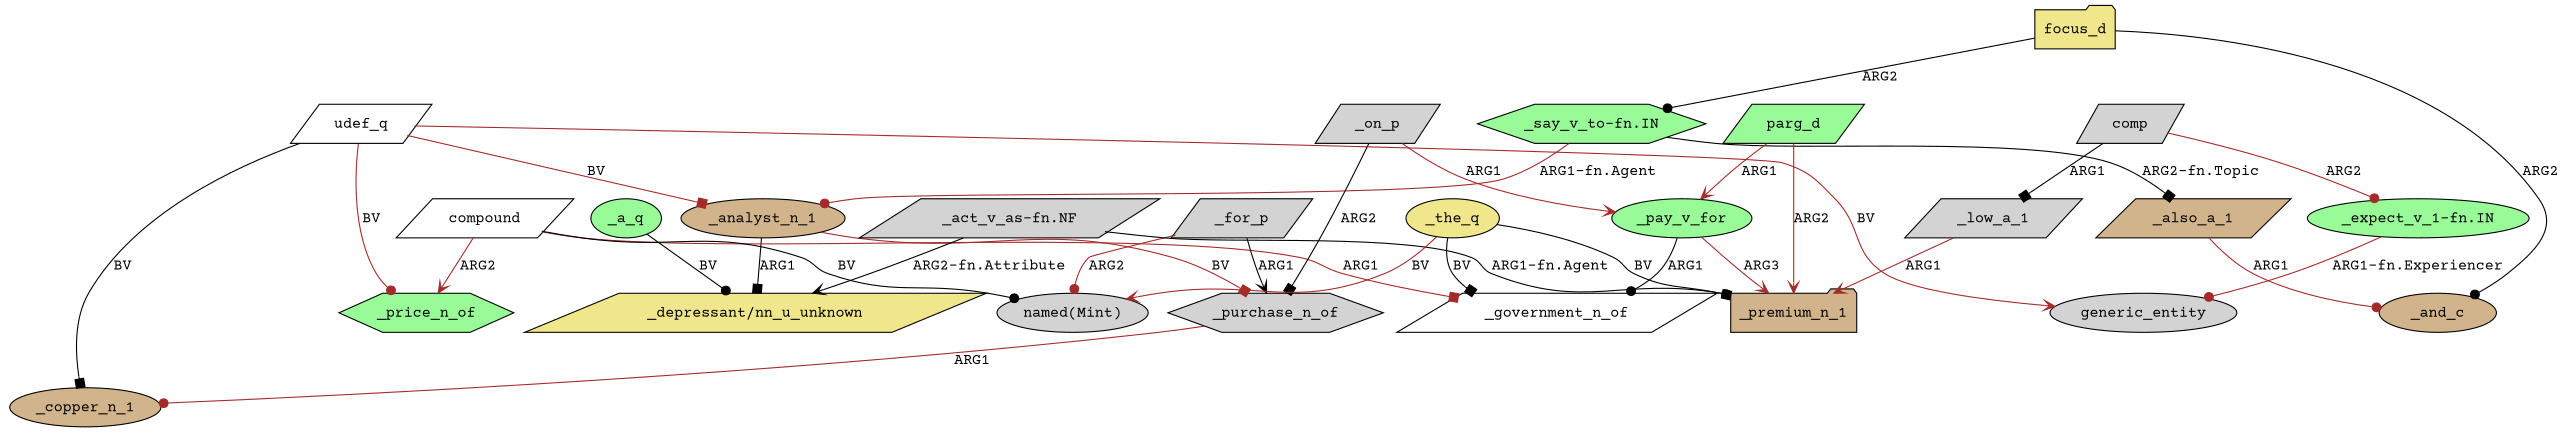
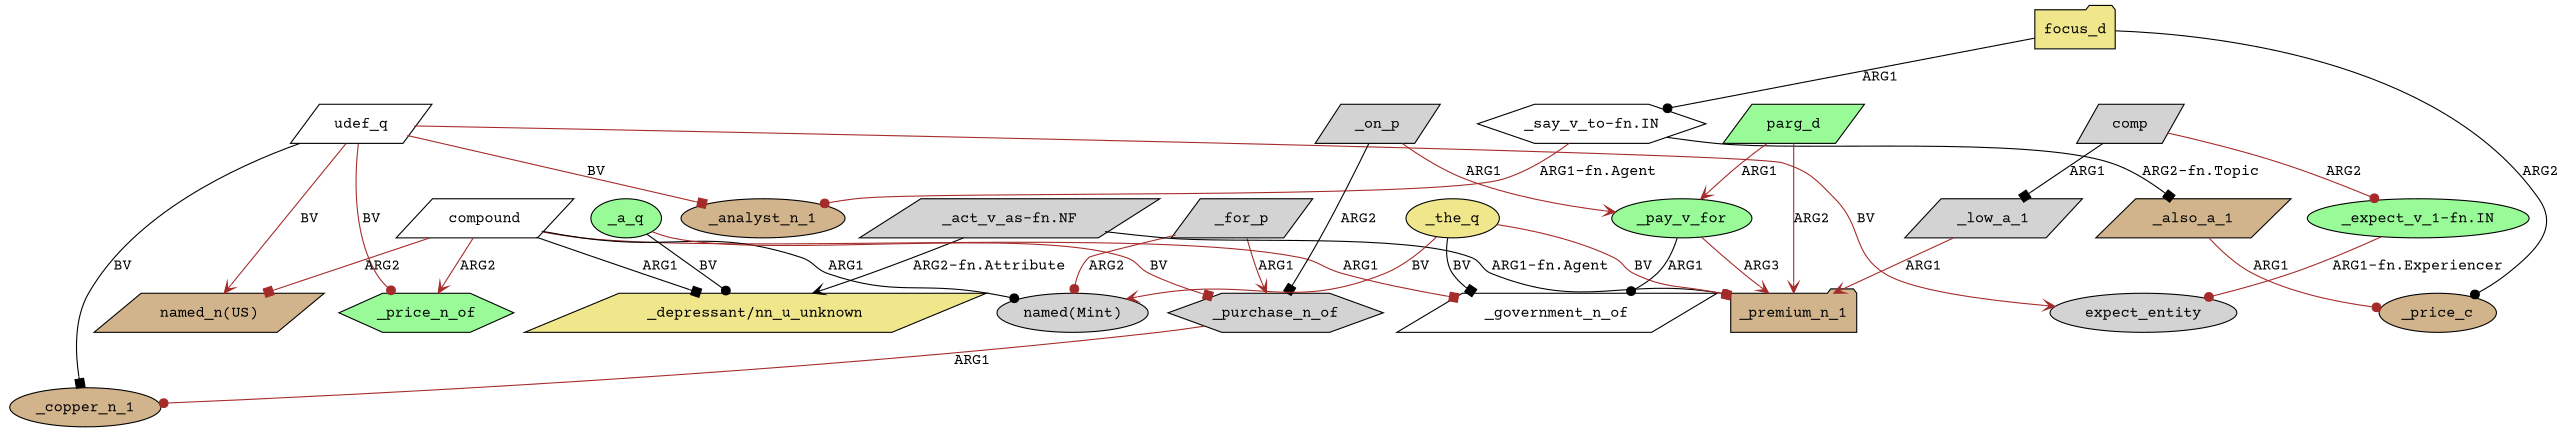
(1881, 77) -> (1881, 77)
(1592, 124) -> (1592, 124)
(1034, 240) -> (931, 243)
(1611, 256) -> (1611, 256)
(760, 260) -> (613, 264)
(1254, 261) -> (1254, 261)
(847, 266) -> (847, 266)
none -> (209, 313)
(2143, 313) -> (2143, 313)
(2438, 313) -> (2438, 313)
